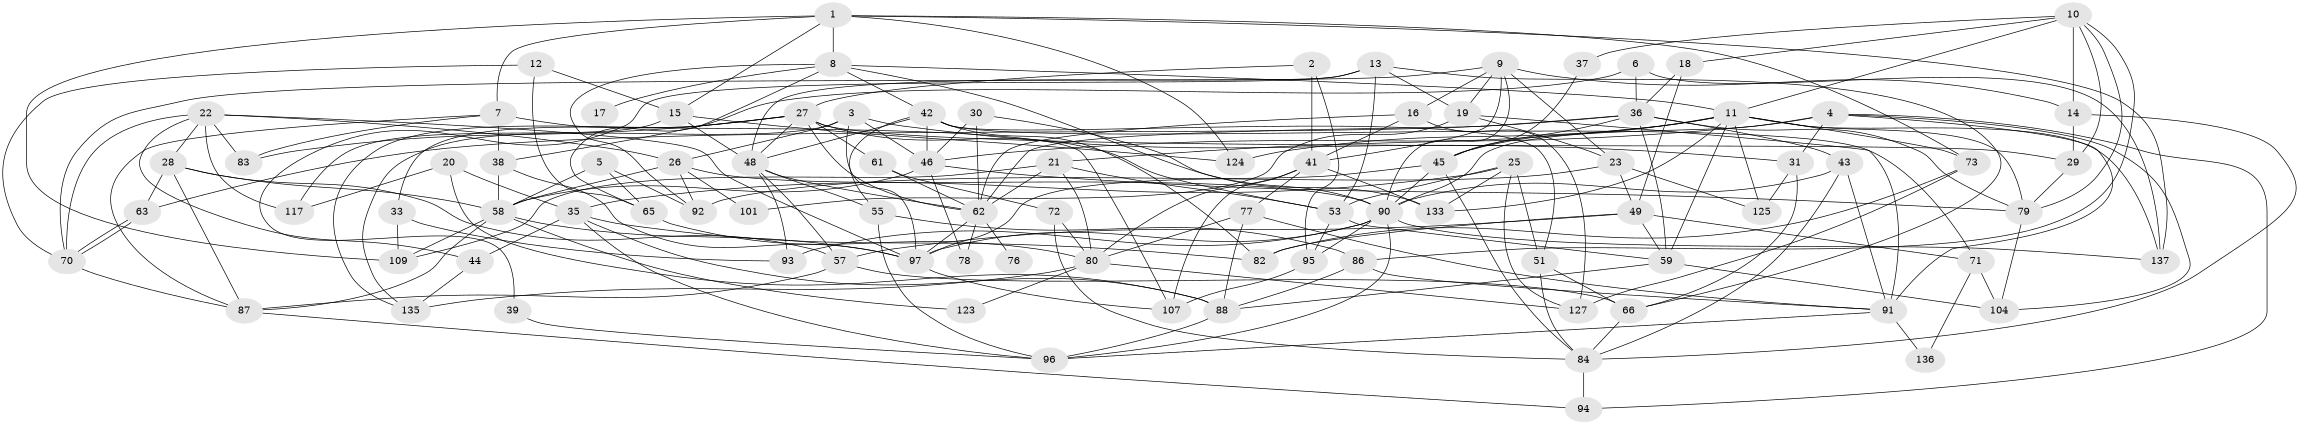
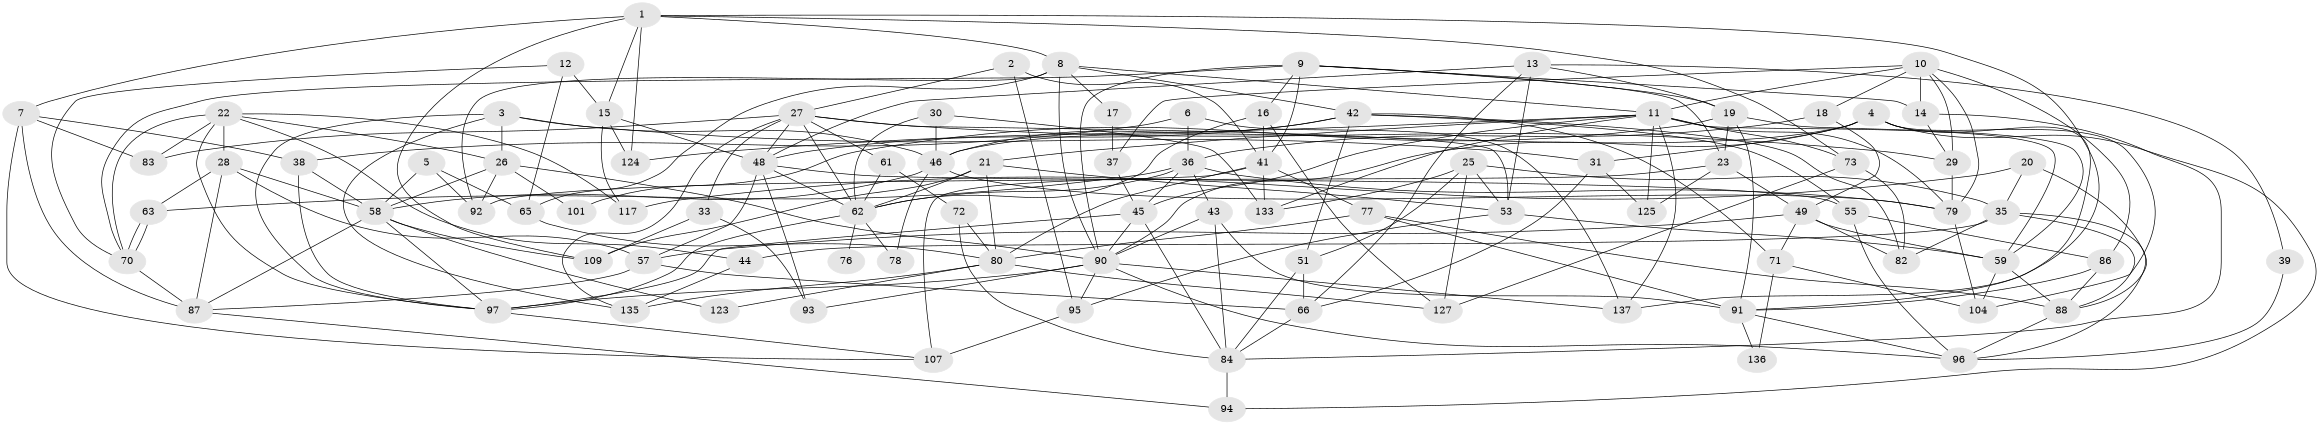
none -> (1113, 138)
(1658, 187) -> (2047, 141)
